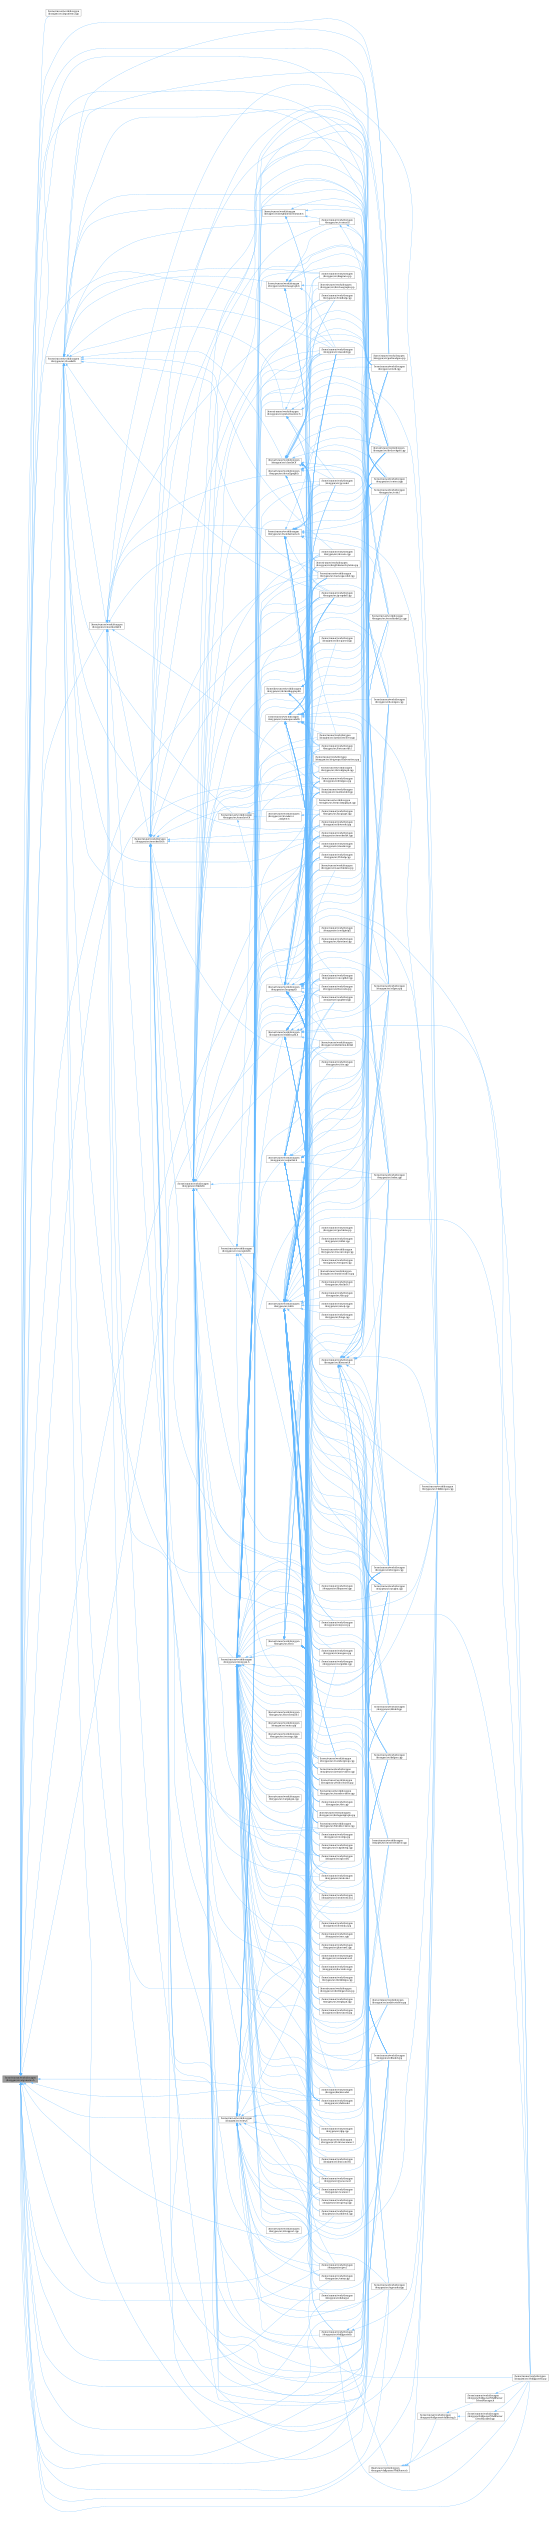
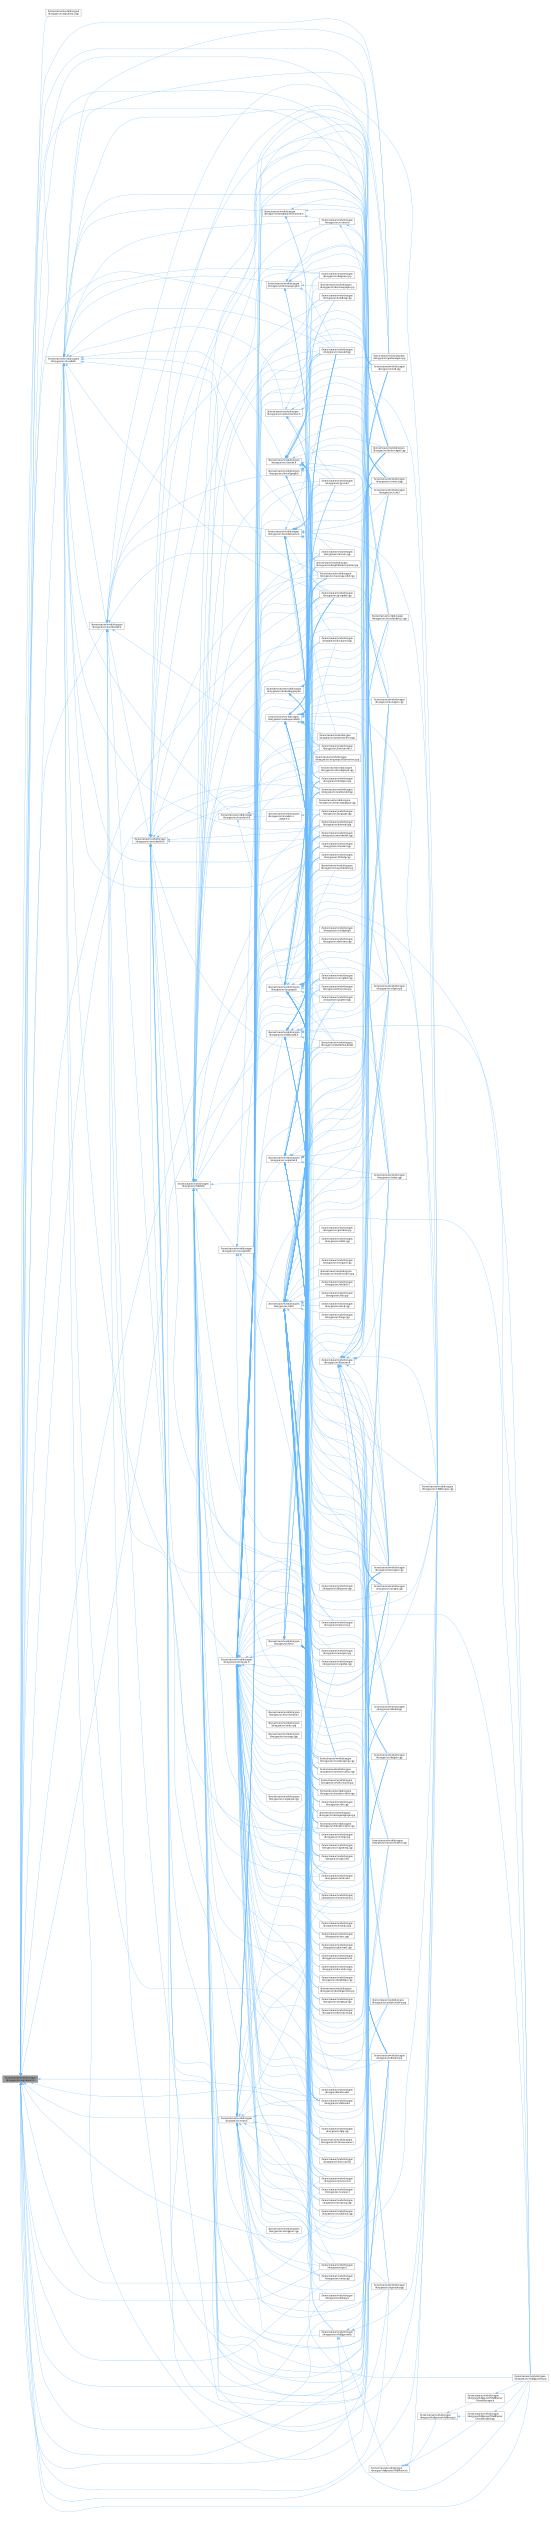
none -> (312, 553)
(337, 1064) -> none
(337, 1251) -> none
(389, 2469) -> (389, 2469)
